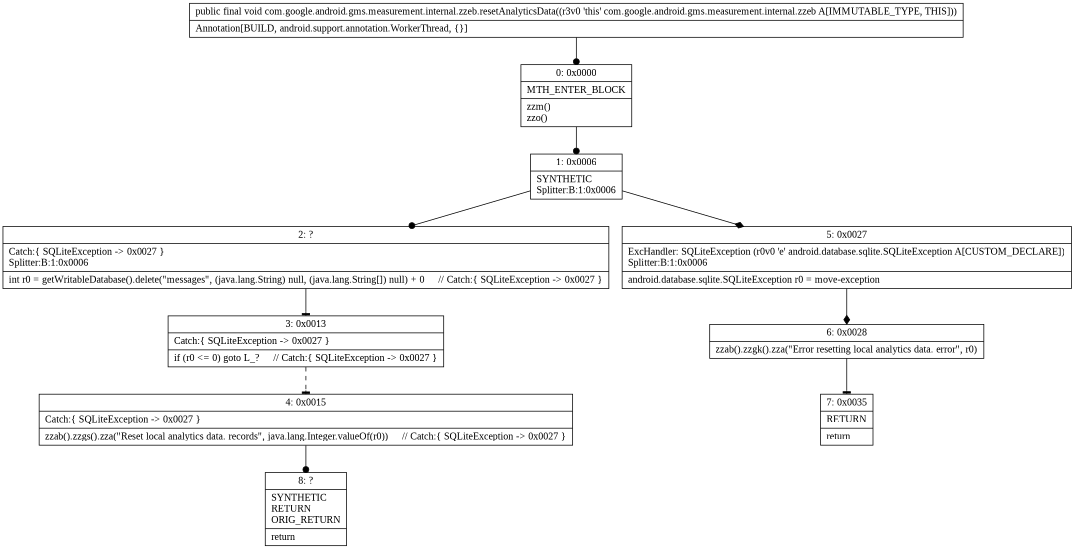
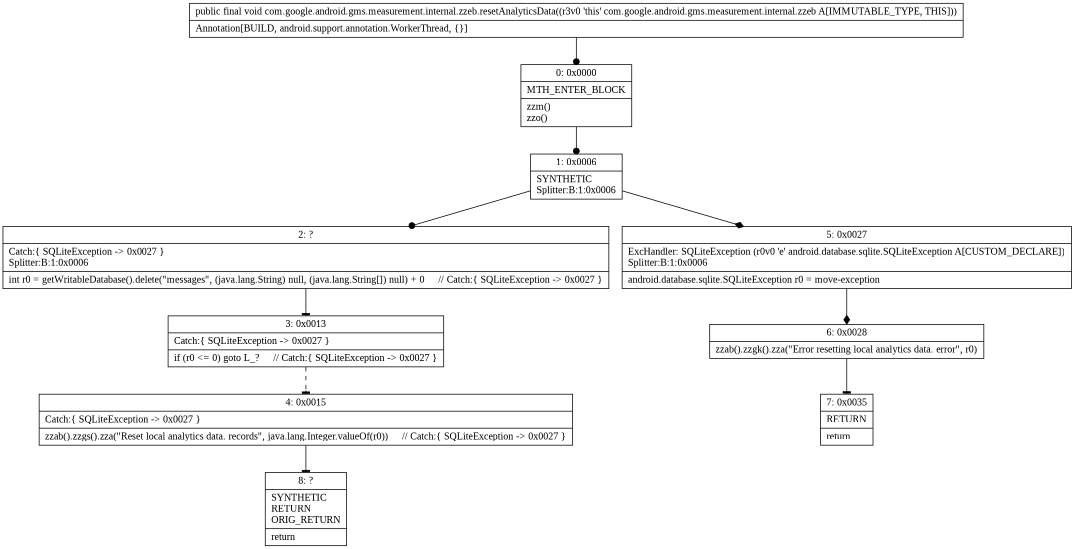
(306, 456) -> (306, 457)
